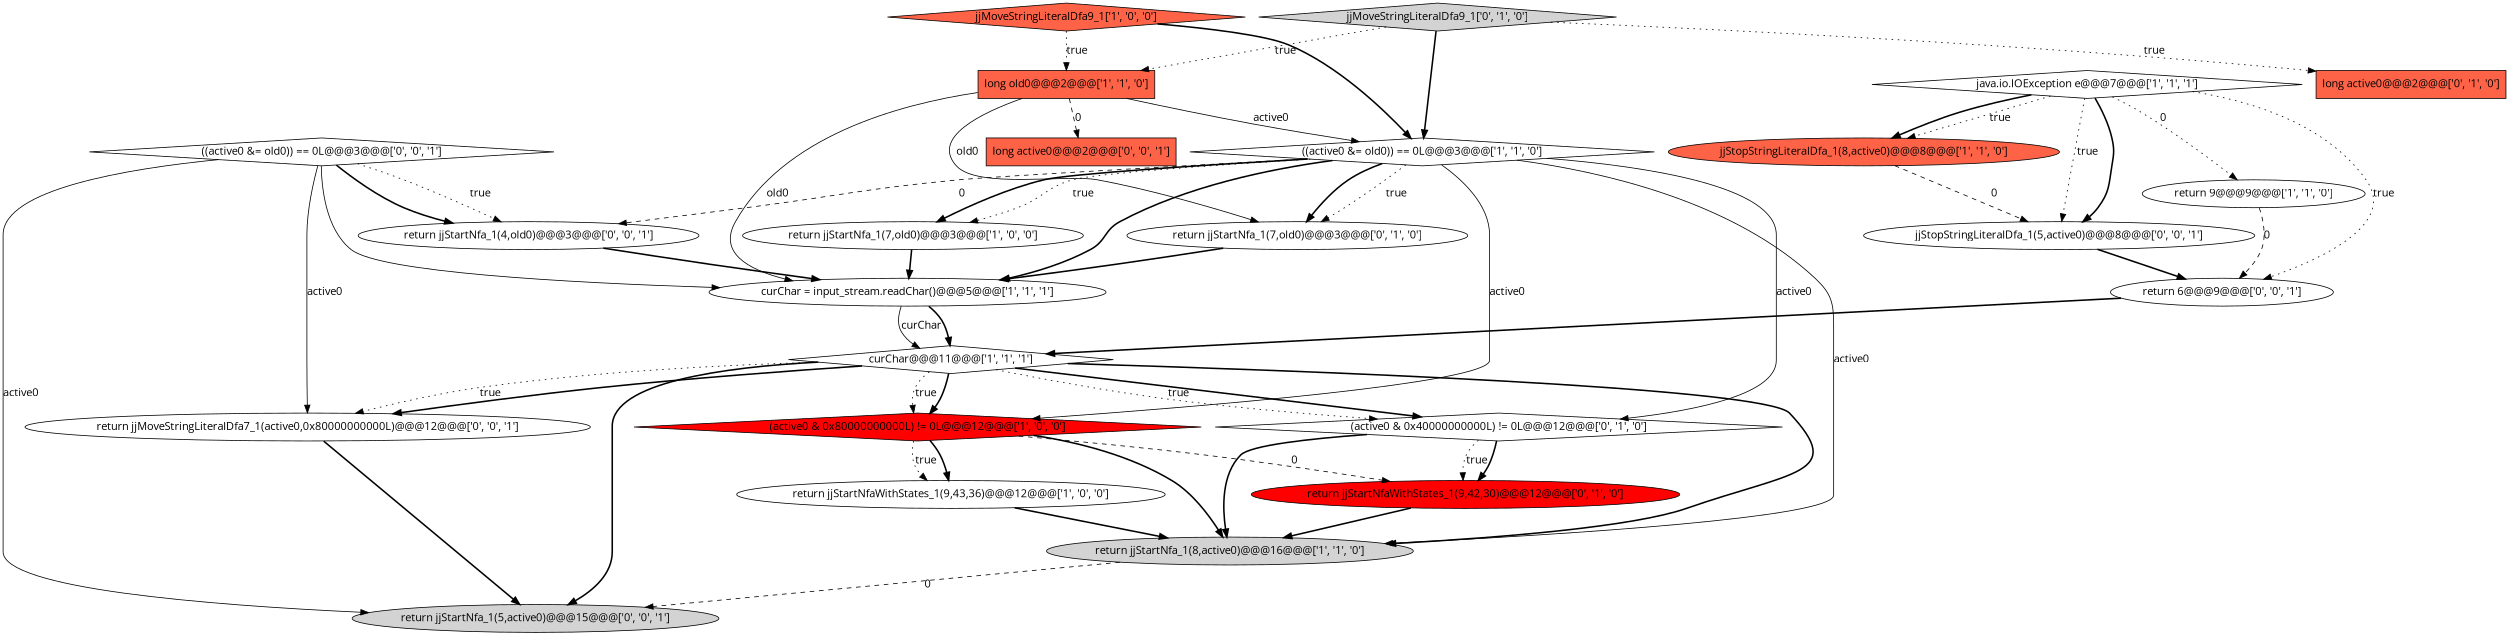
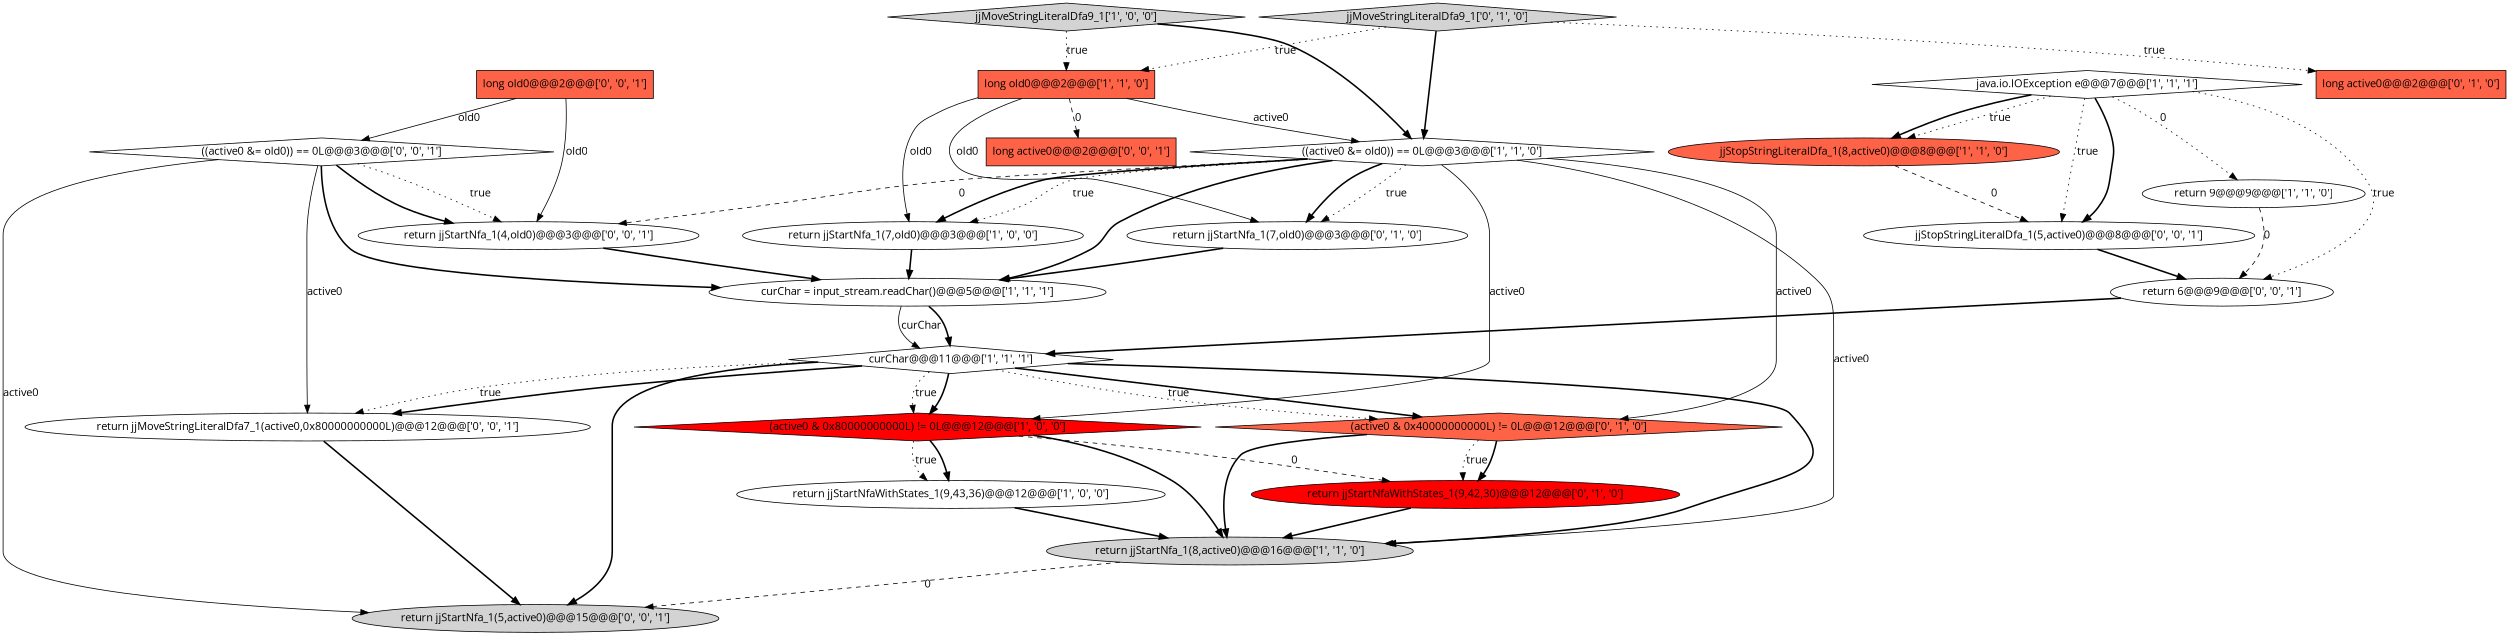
(1066, 17) -> (1066, 17)
none -> (565, 84)
(802, 153) -> (911, 136)
(484, 275) -> (484, 275)
(1499, 427) -> (1499, 427)
